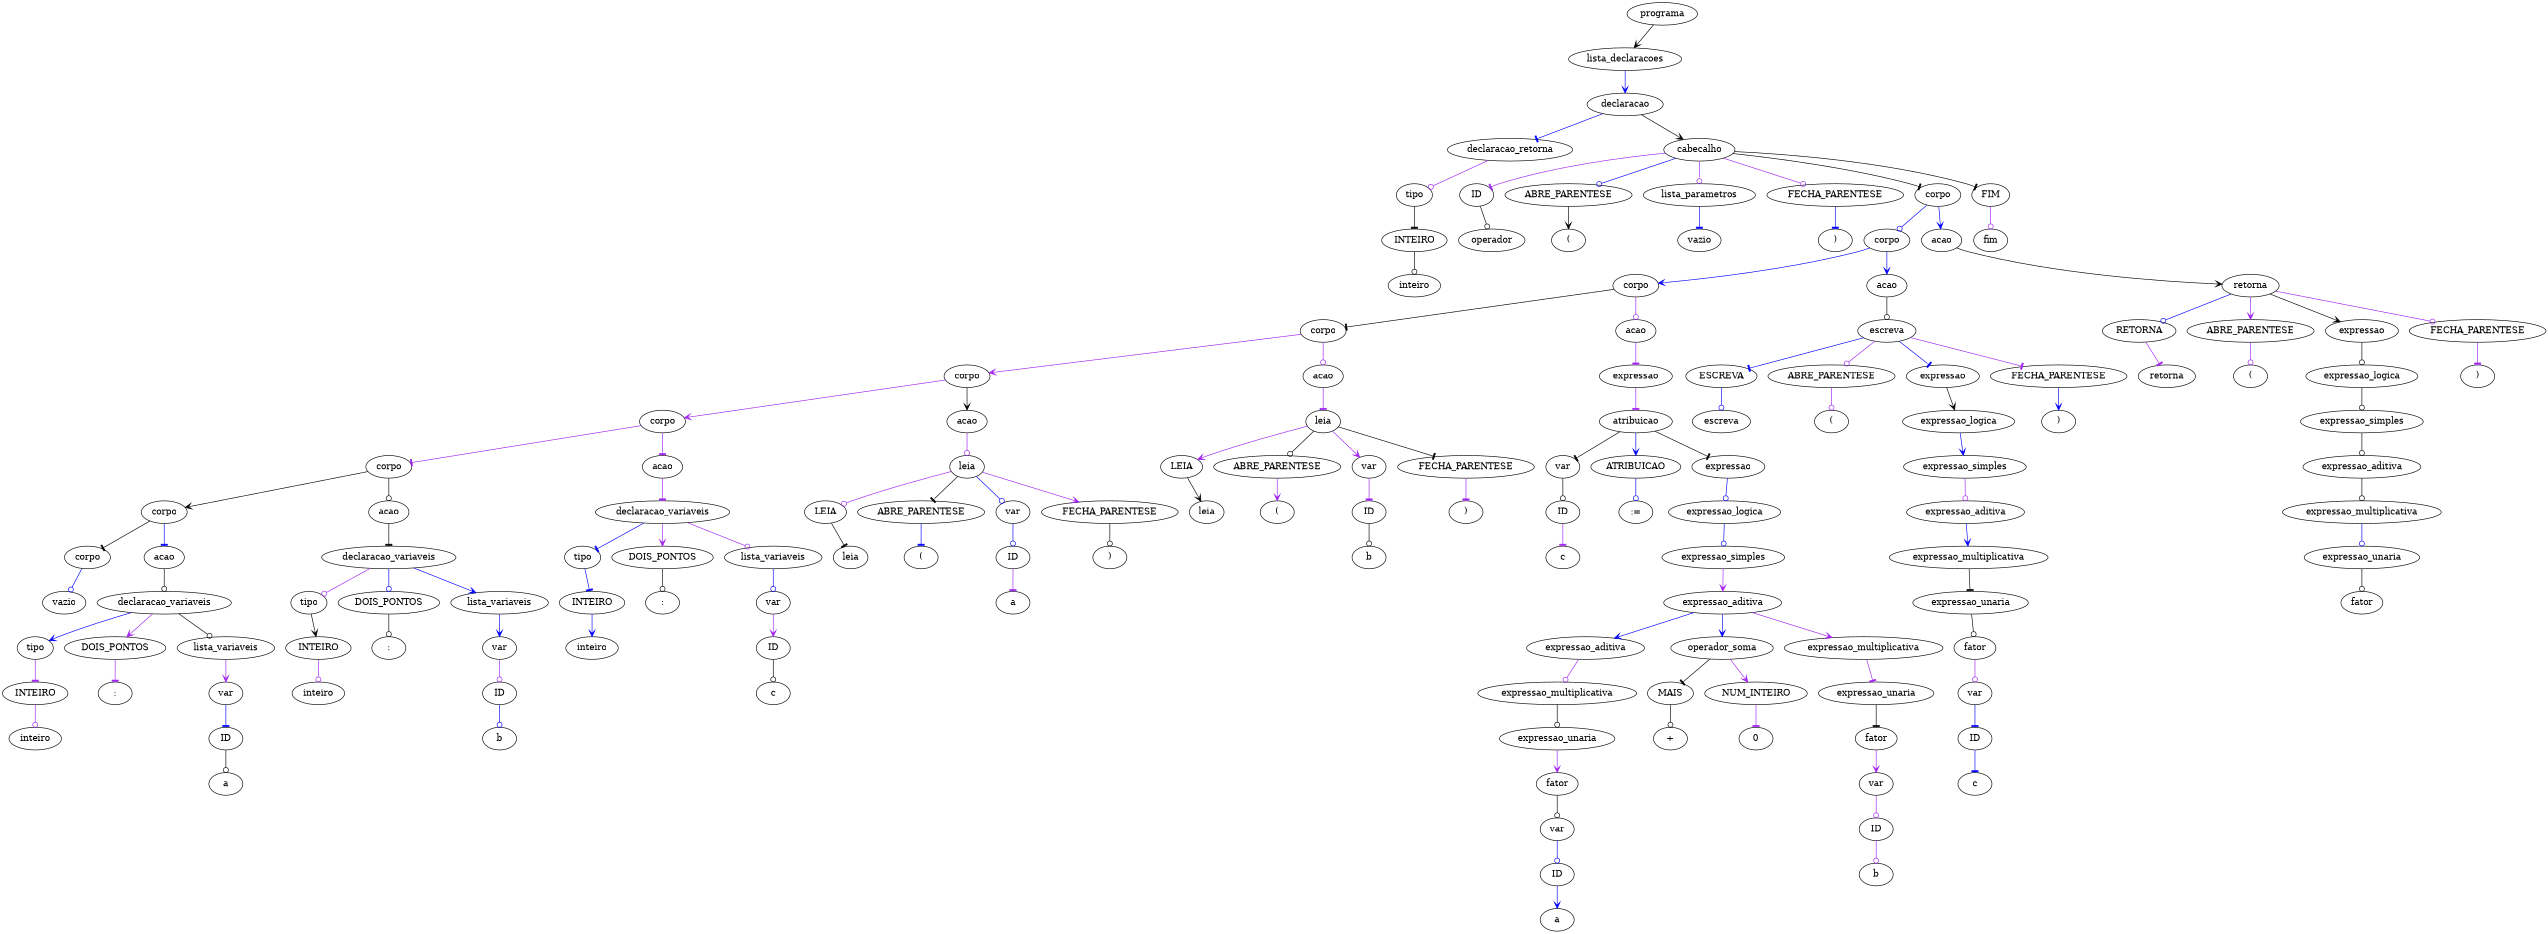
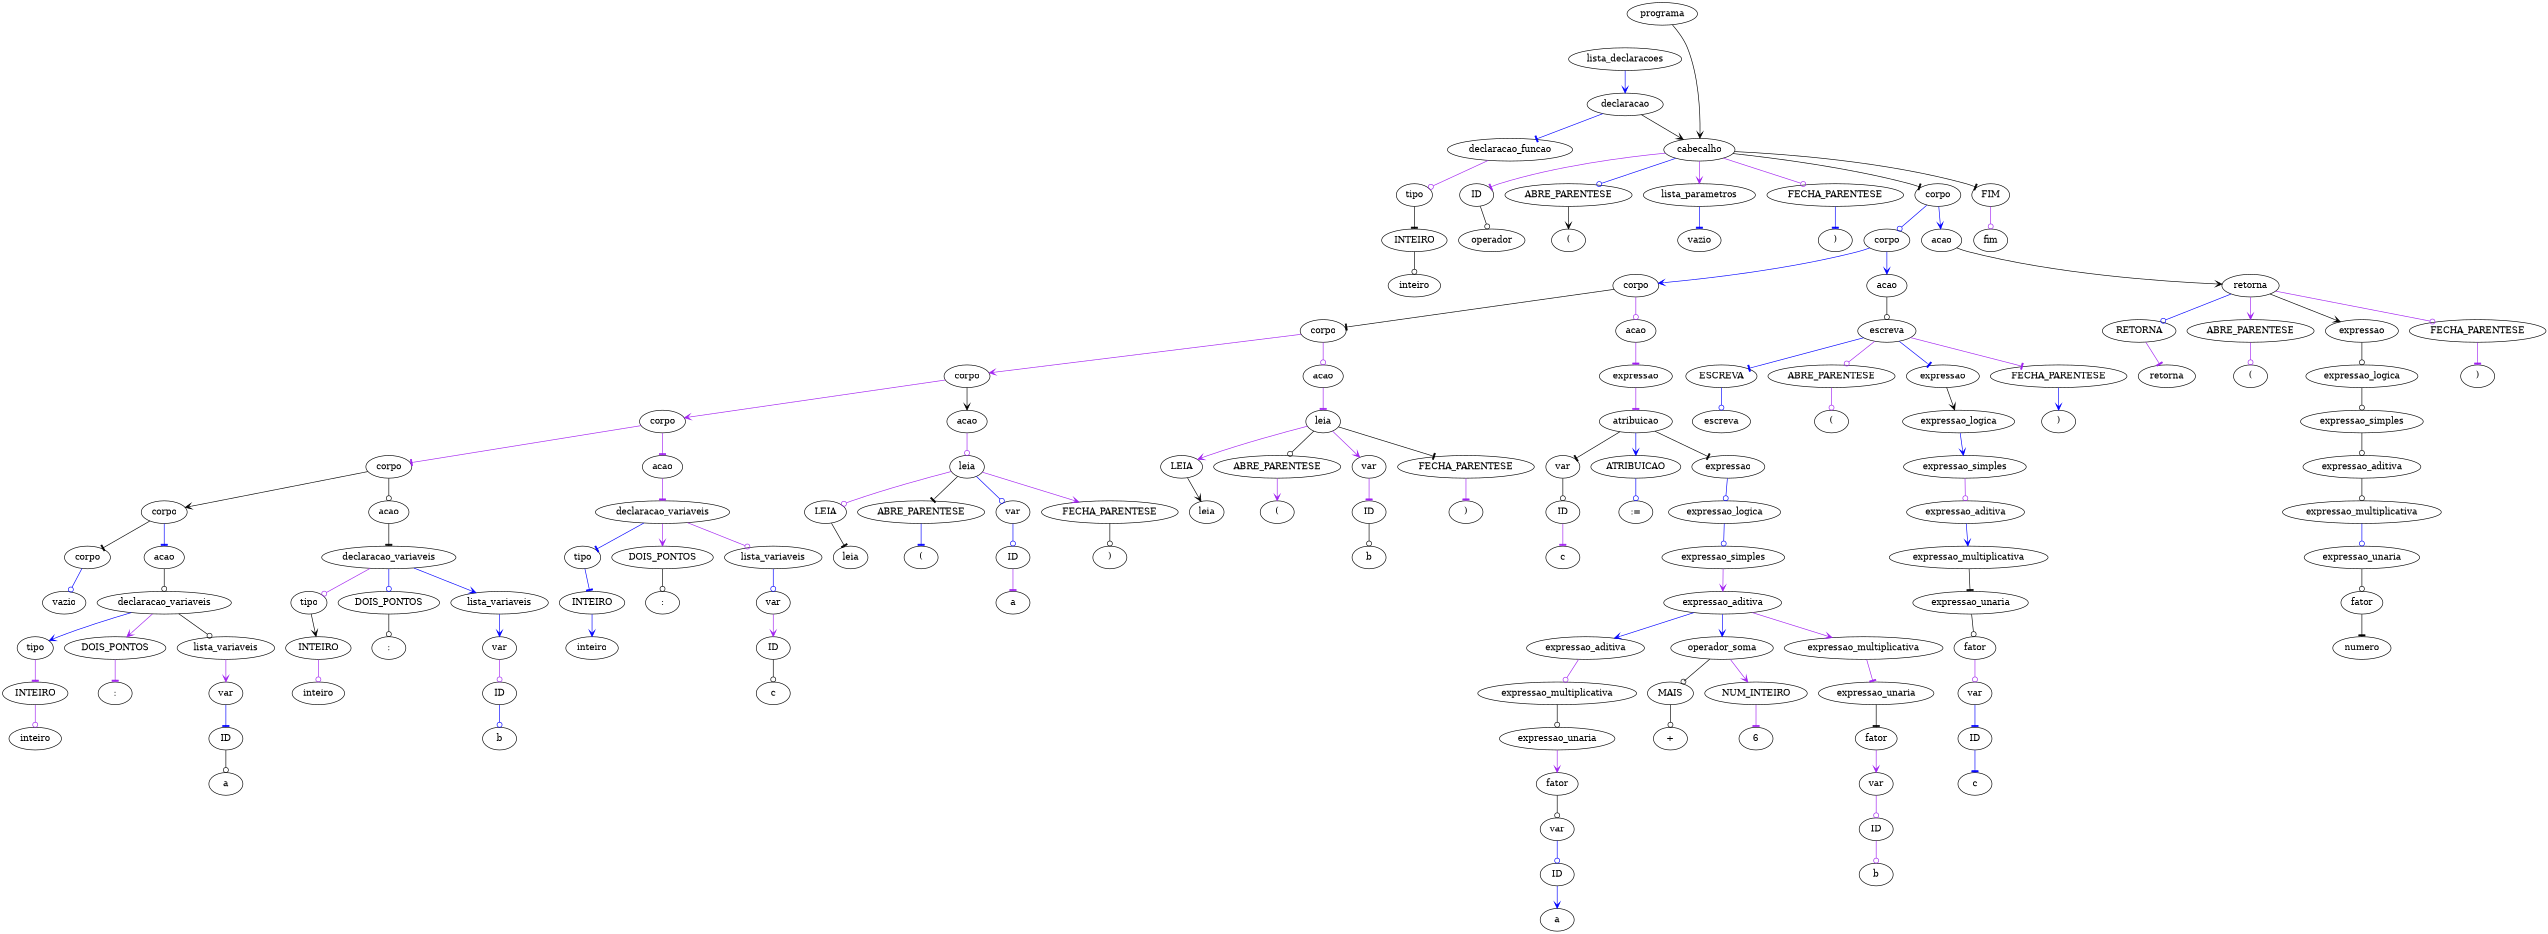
(1646, 34) -> (1695, 76)
(1510, 150) -> (1510, 150)
(1699, 169) -> (1699, 169)
none -> (2362, 648)
(1697, 670) -> (1697, 670)
(1756, 739) -> (1756, 739)
